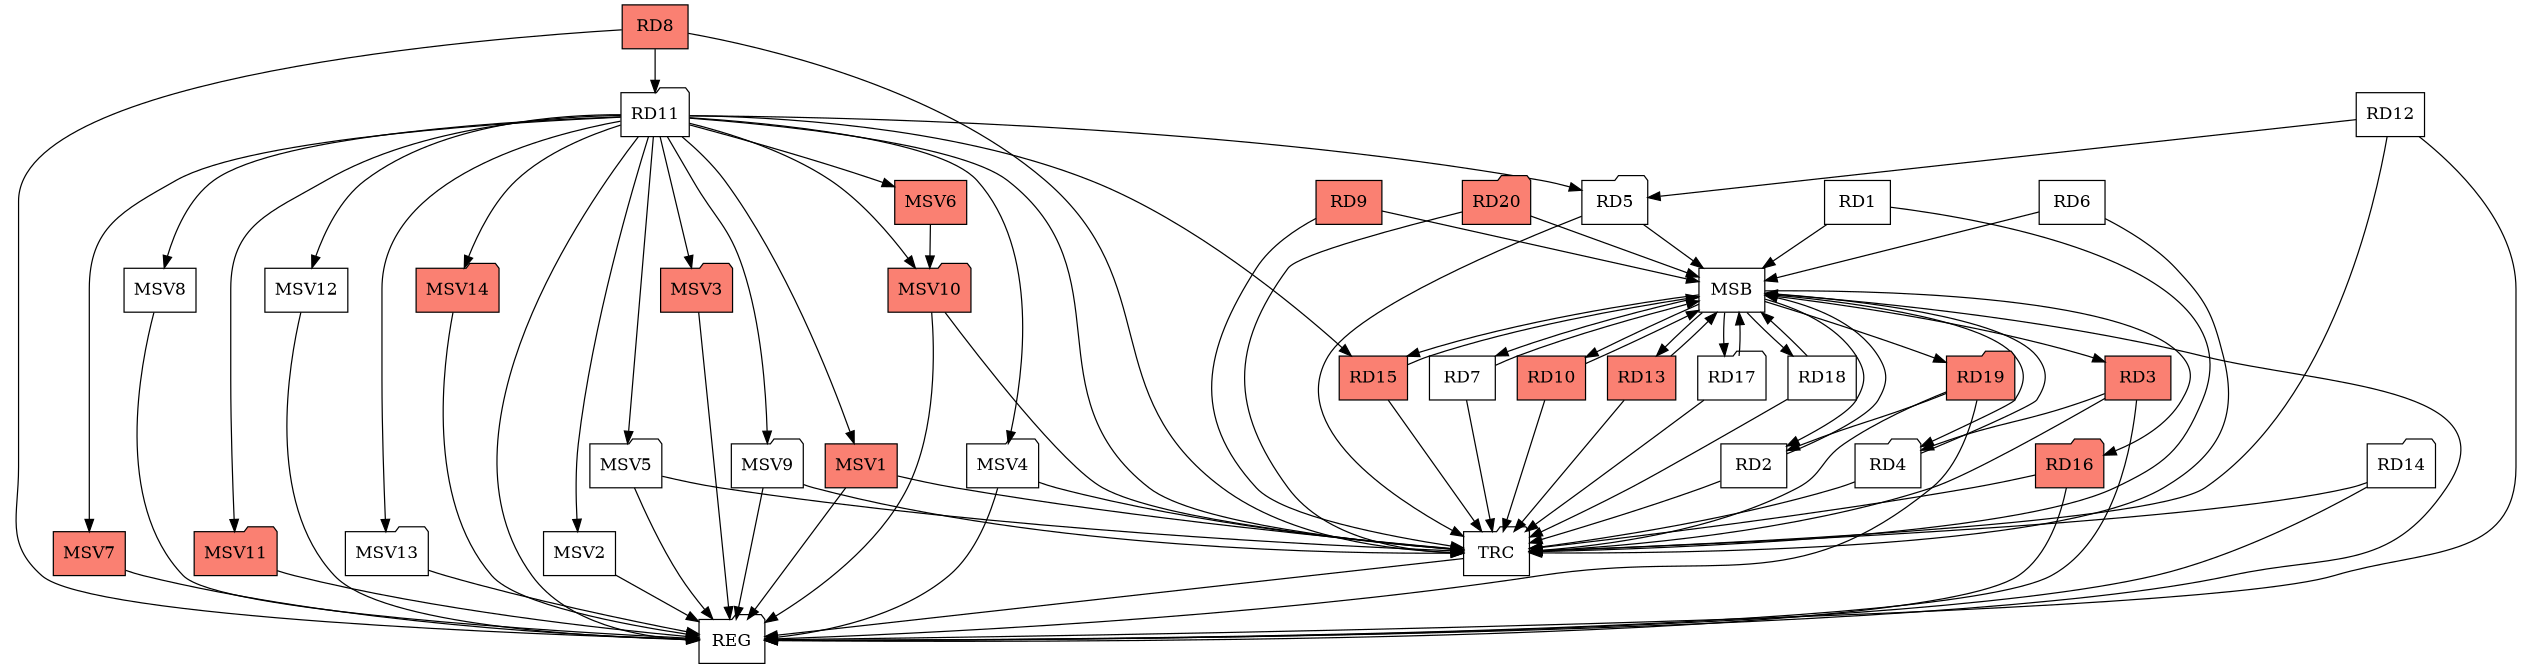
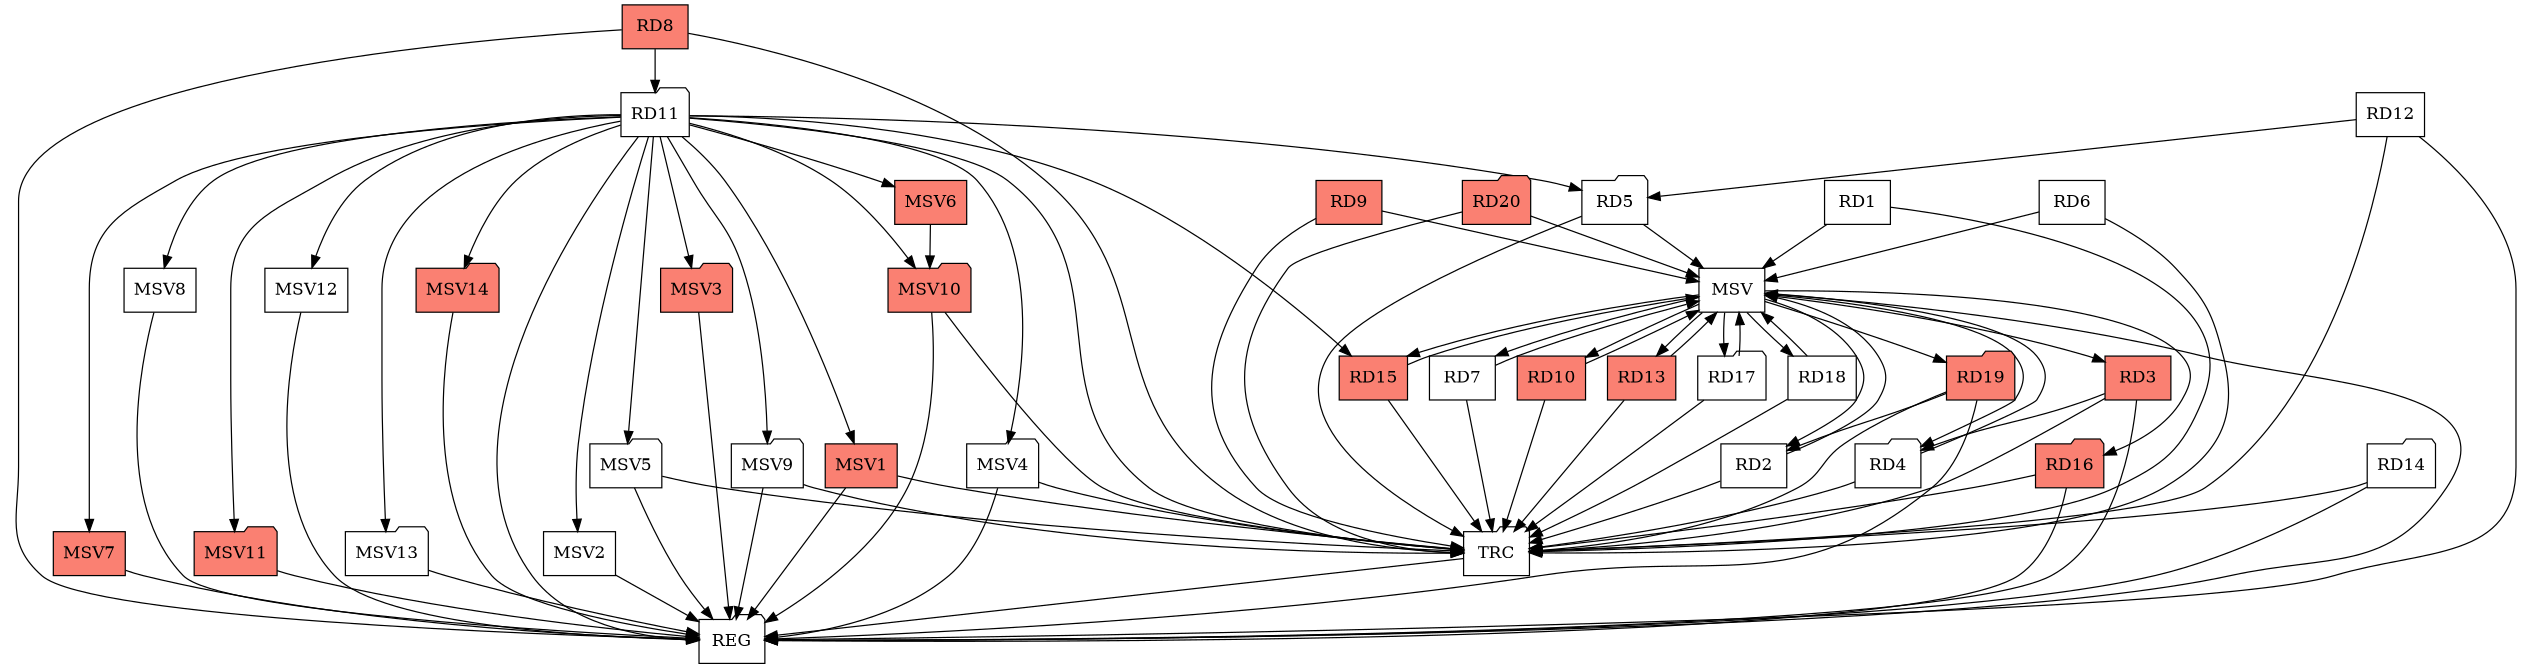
(1732, 290) -> (1732, 290)
